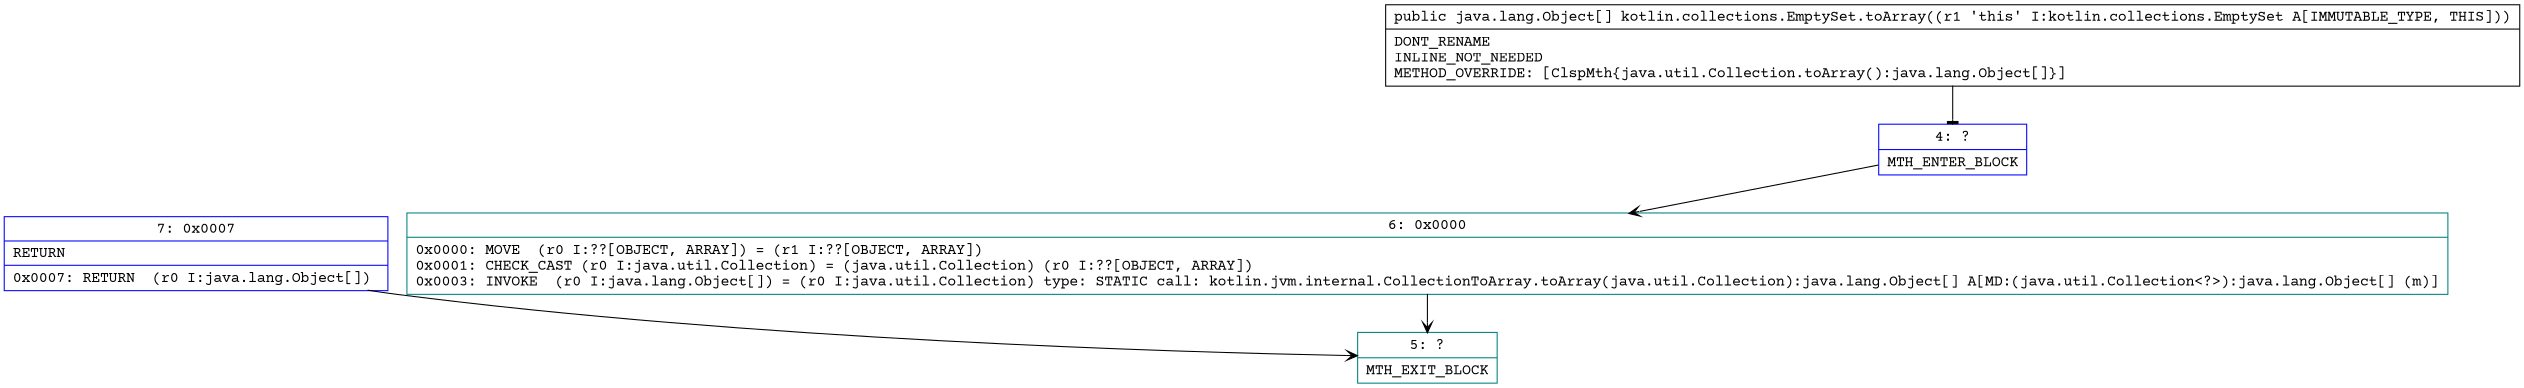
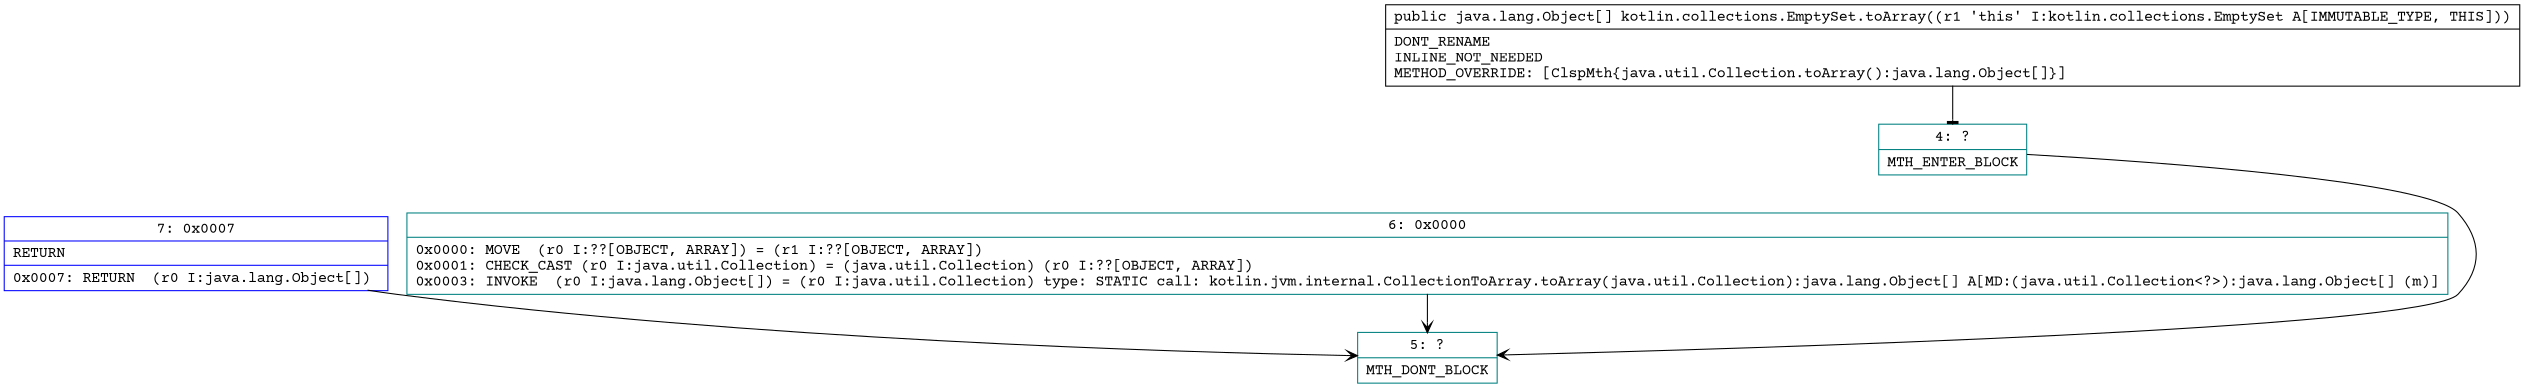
(1953, 150) -> (1953, 150)
(1759, 188) -> (2248, 324)
(1427, 370) -> (1427, 370)
